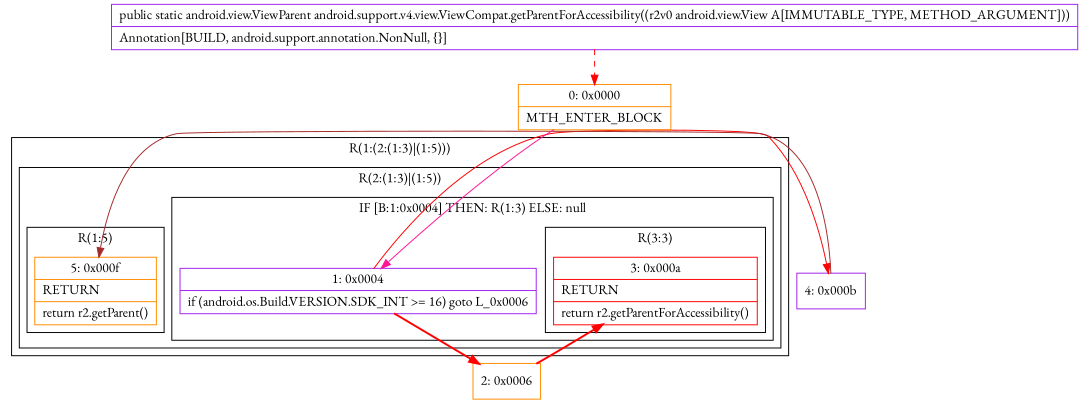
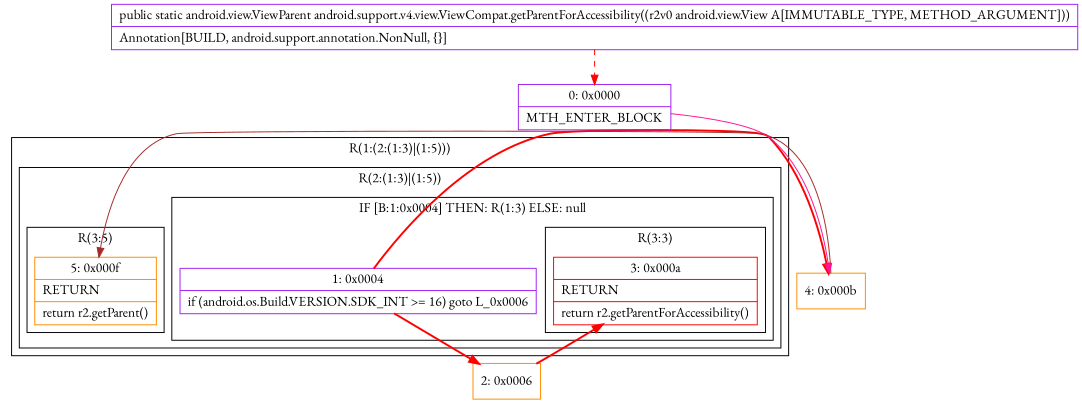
(595, 107) -> (595, 107)
(516, 145) -> (516, 145)
(473, 189) -> (743, 126)
(96, 238) -> (96, 238)
(831, 291) -> (831, 291)
